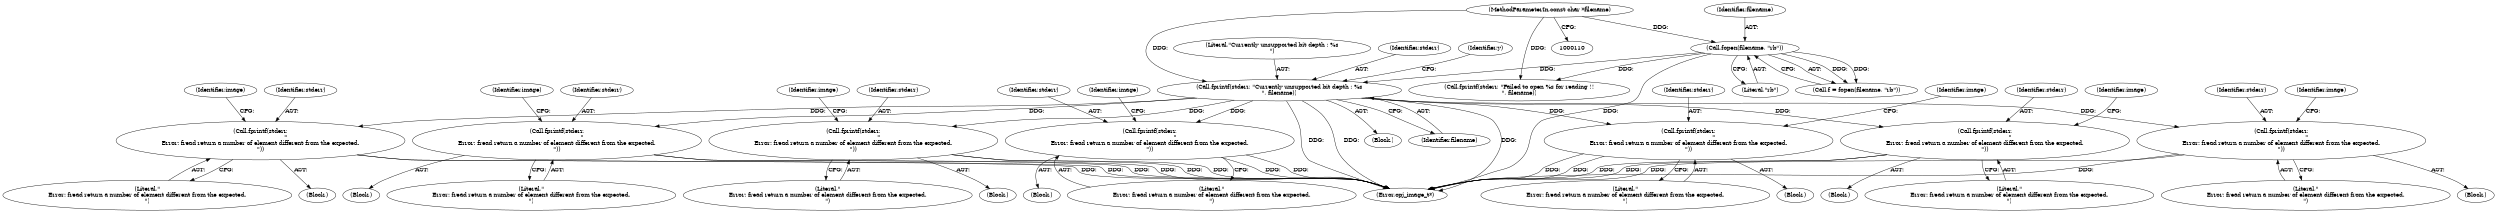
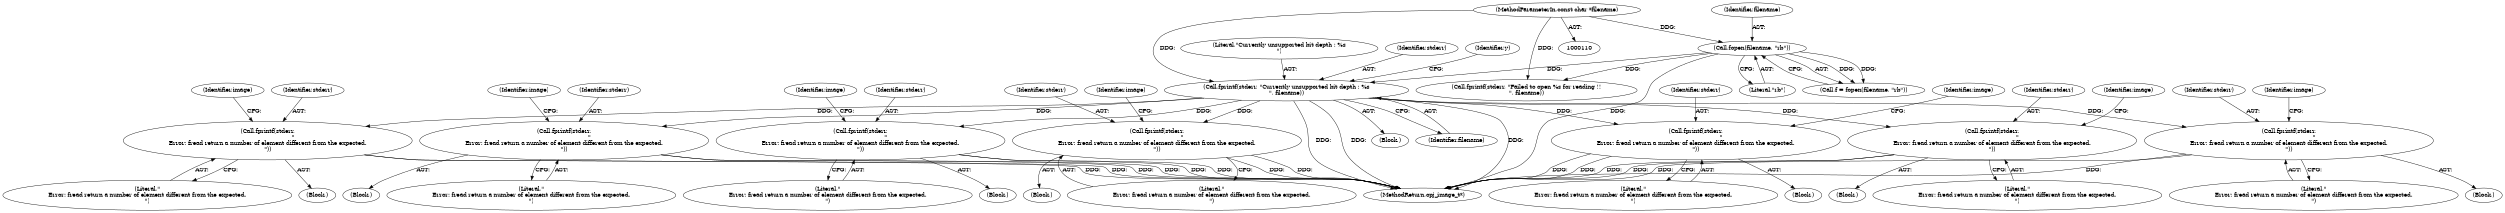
(1570, 27) -> (1576, 27)
(1405, 195) -> (1423, 195)
